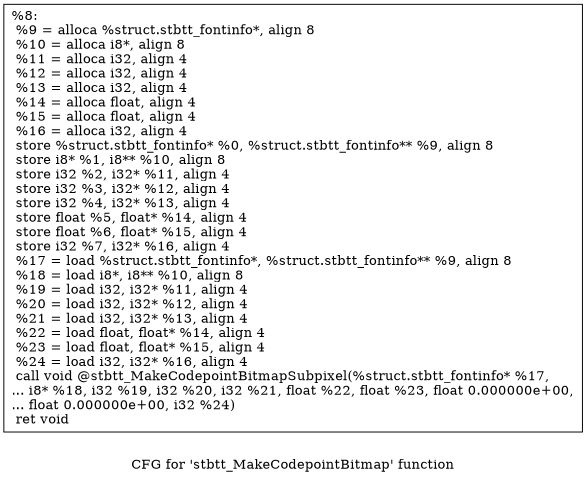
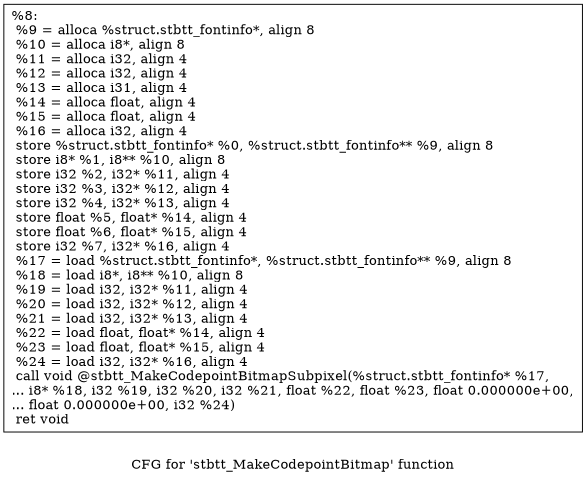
(100, 88) -> (100, 88)
